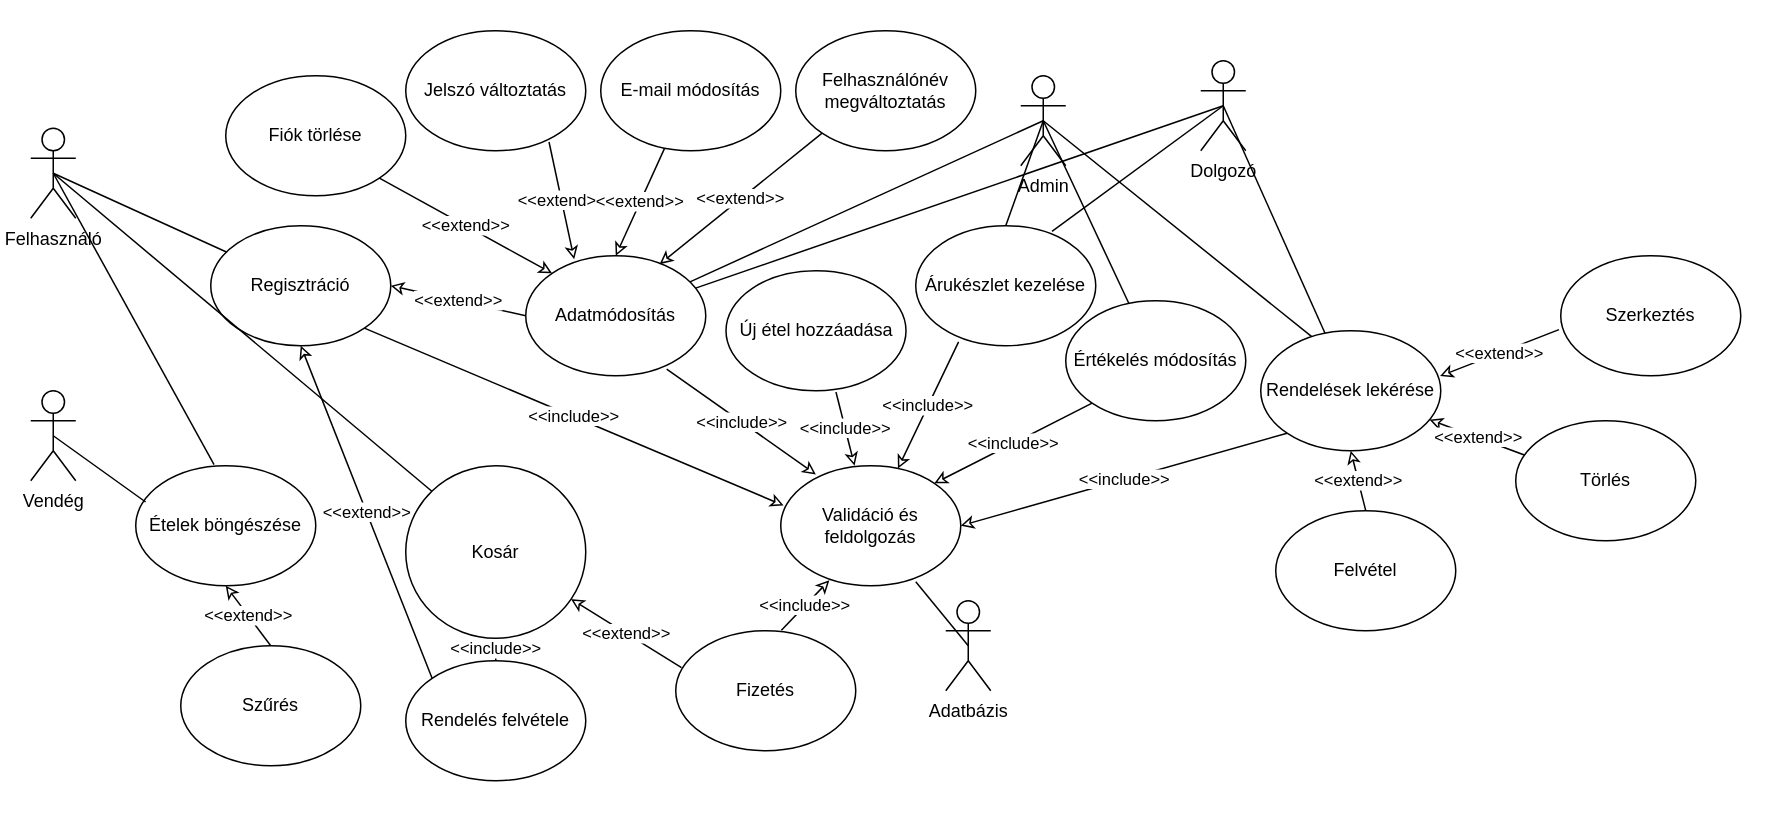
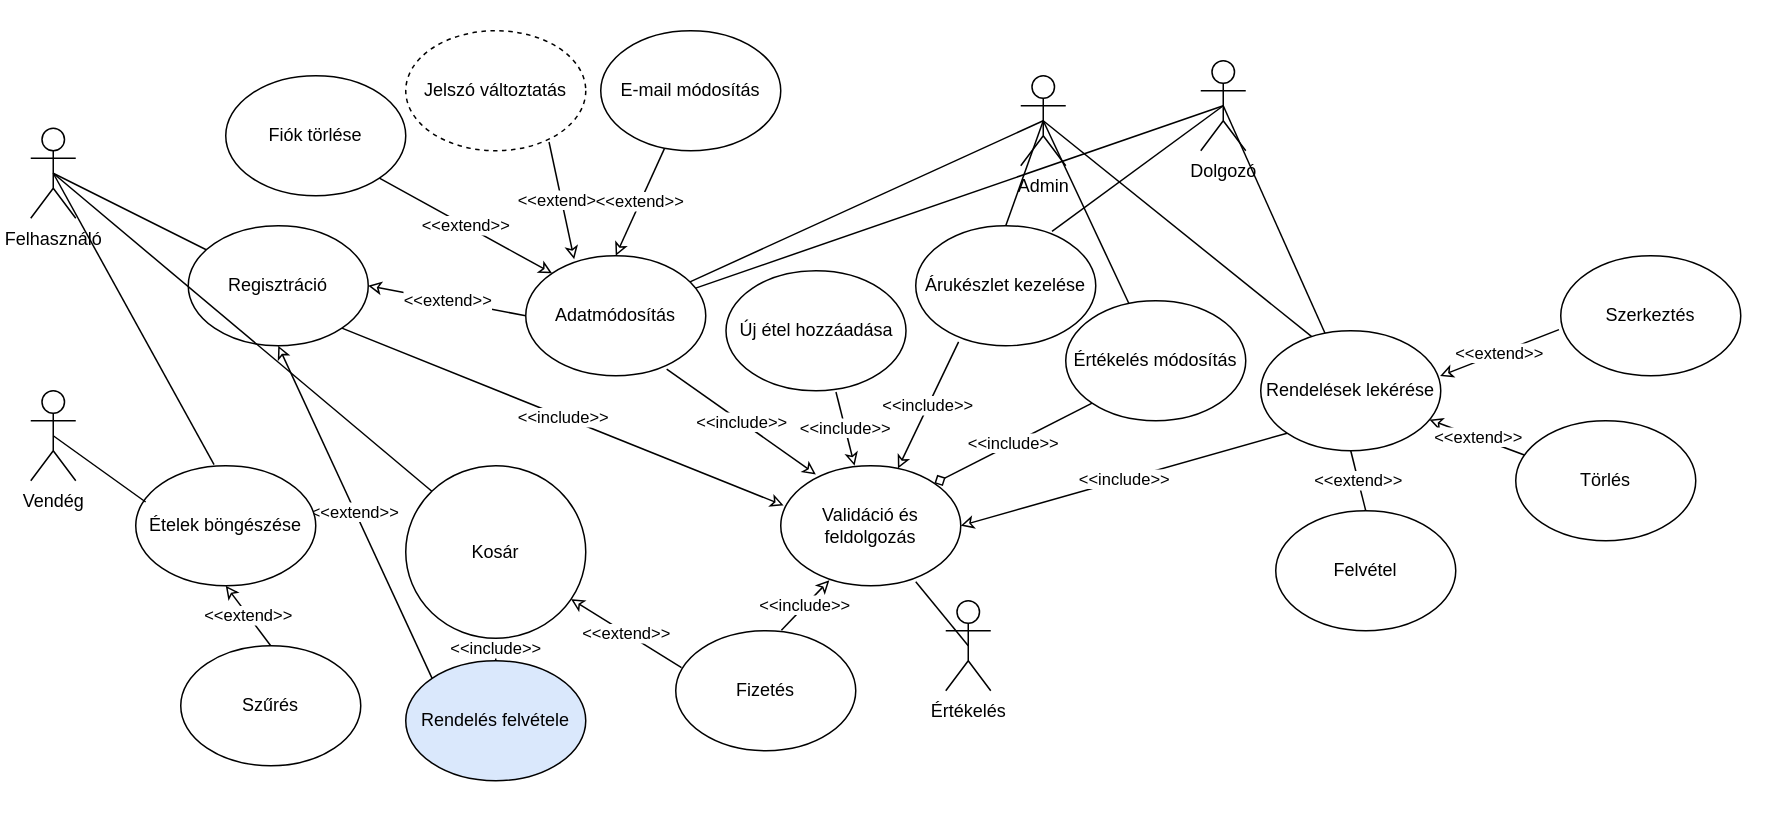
(496, 91) -> (496, 91)
(886, 91) -> none
(745, 195) -> none
(301, 286) -> (278, 286)
(1354, 462) -> (1352, 457)
(945, 478) -> (946, 478)
(969, 712) -> (969, 712)
(496, 721) -> (496, 721)
